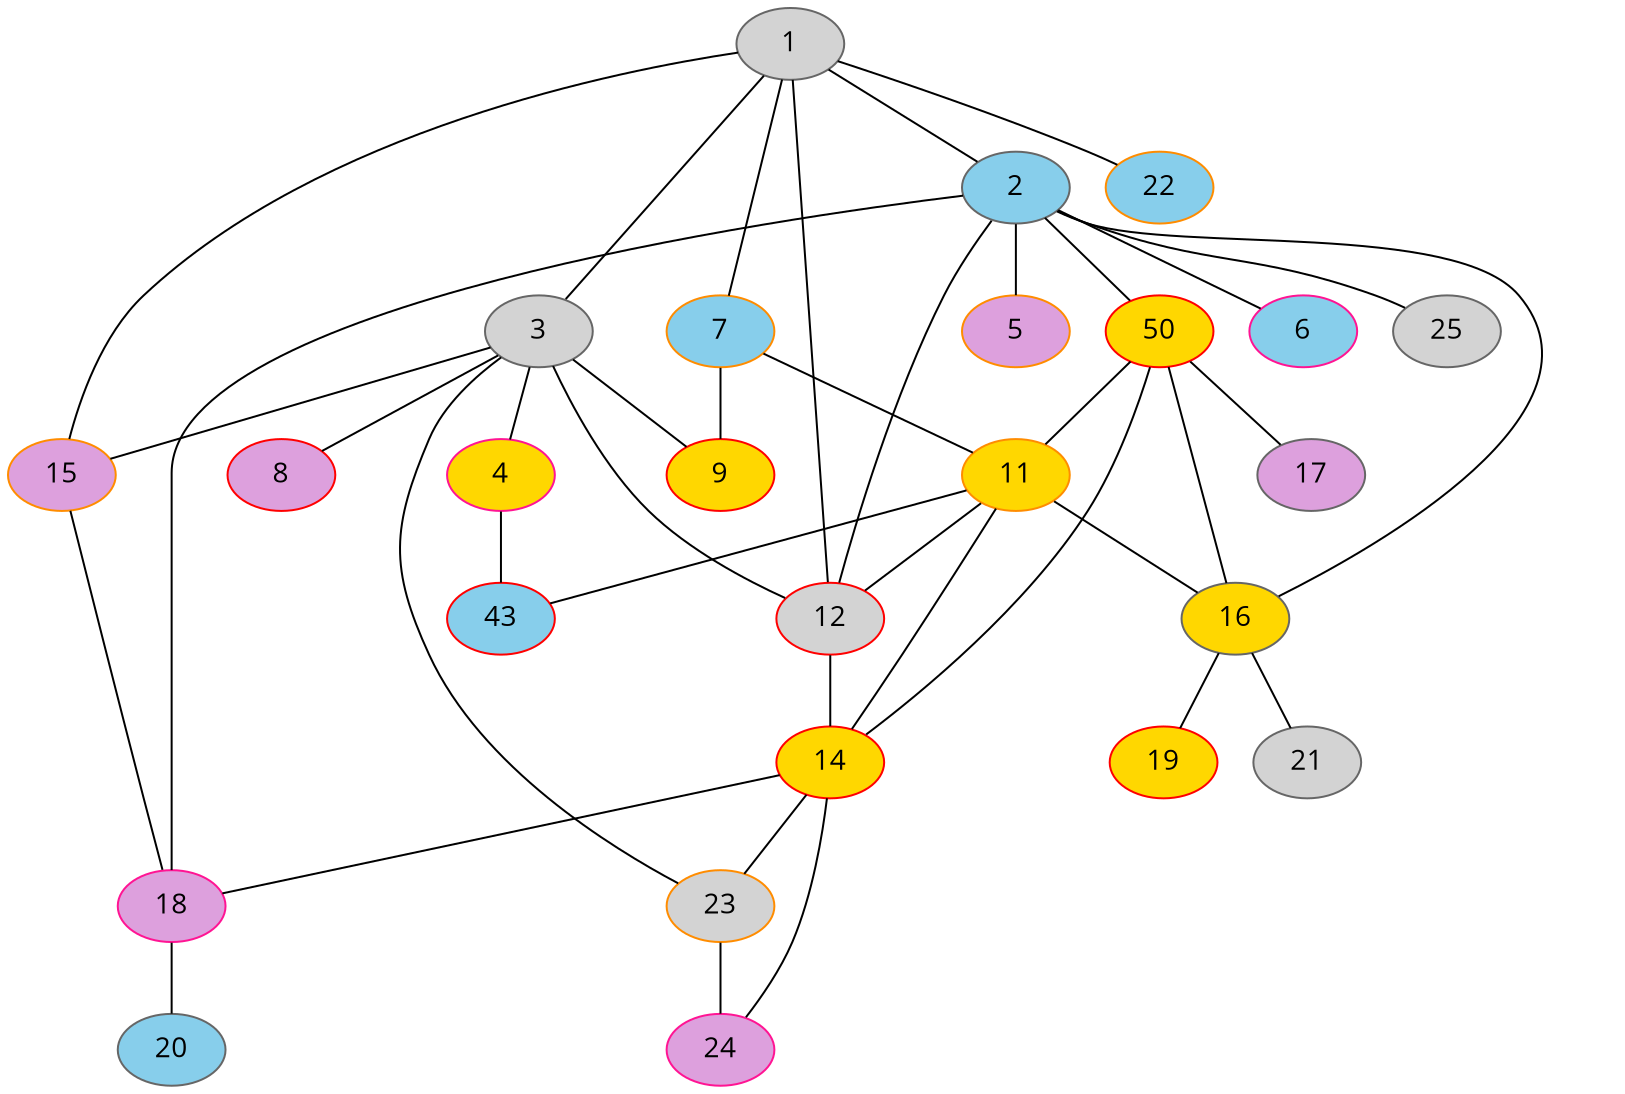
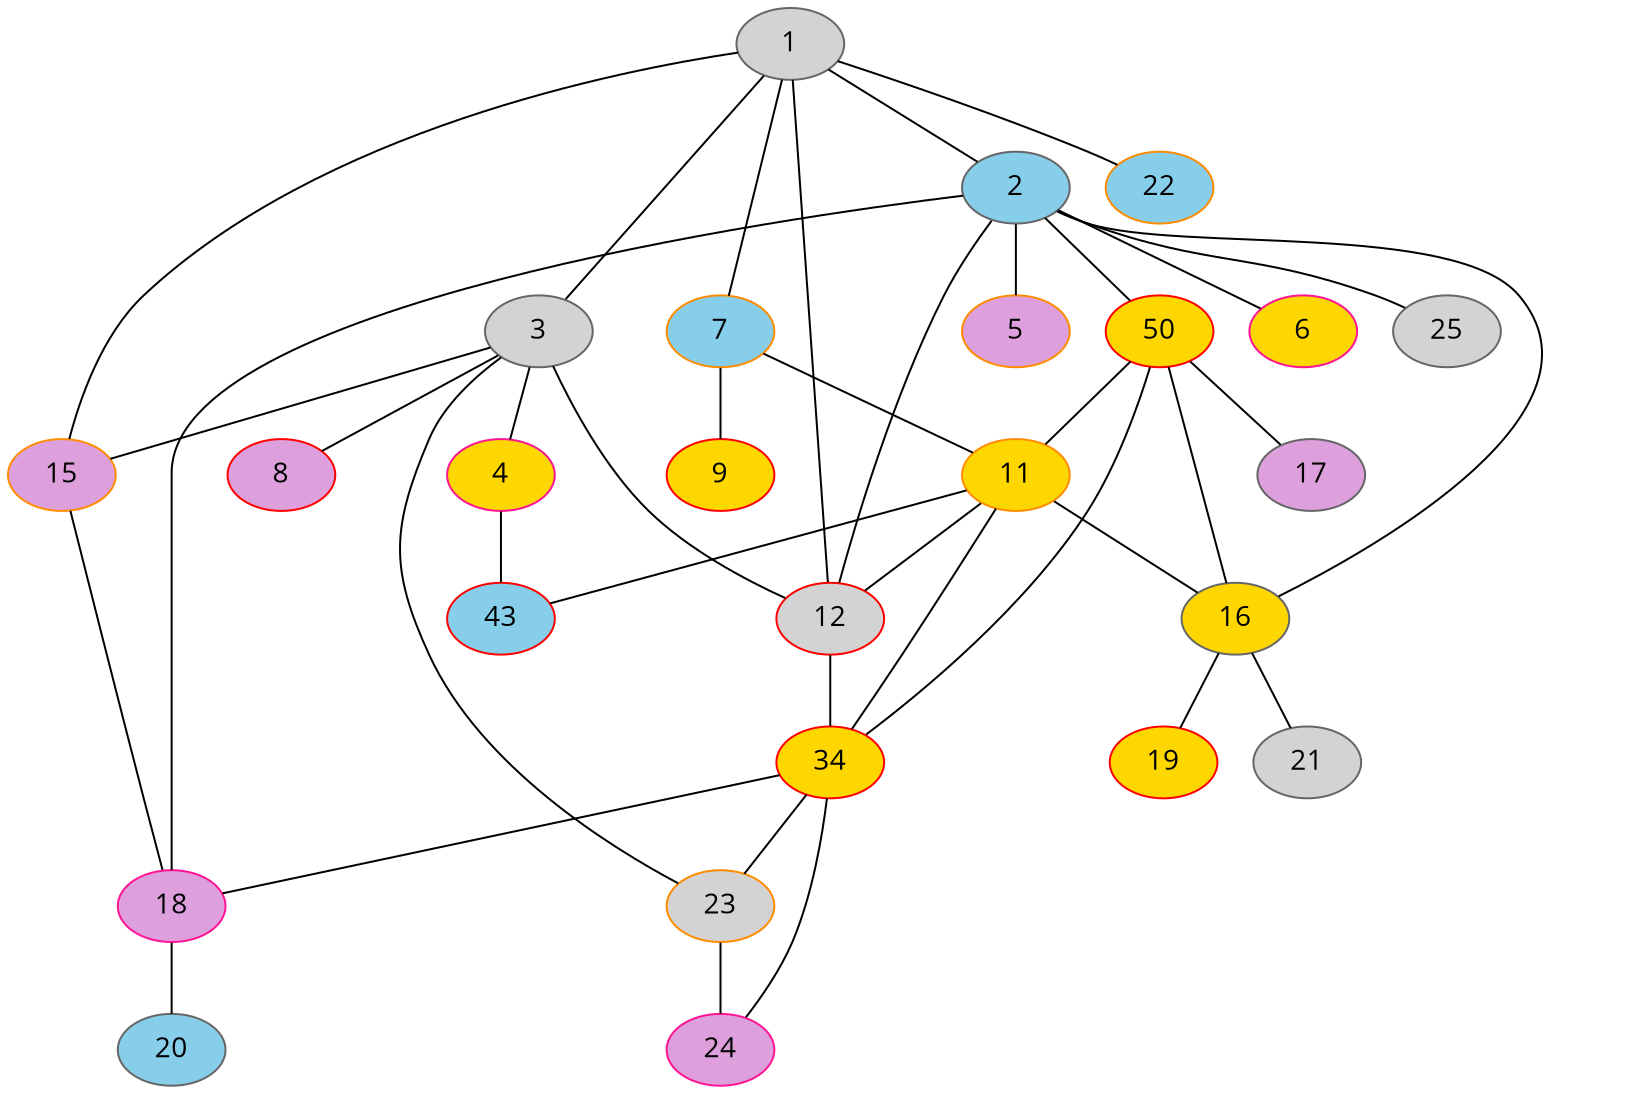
(1303, 331) -> (1303, 331)
(630, 403) -> none
(830, 762) -> (830, 762)
